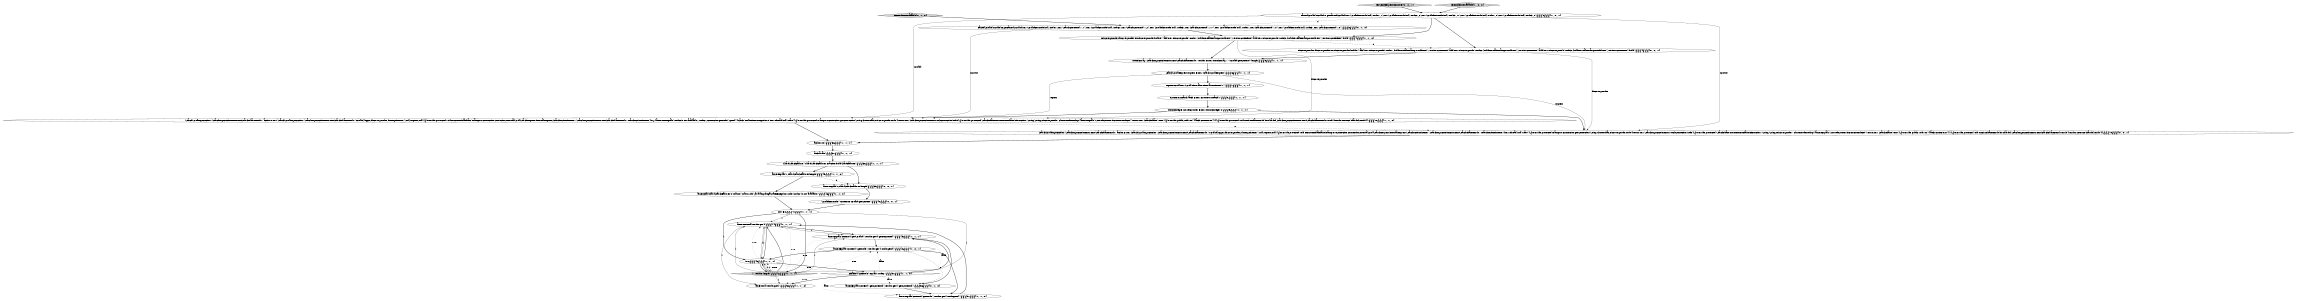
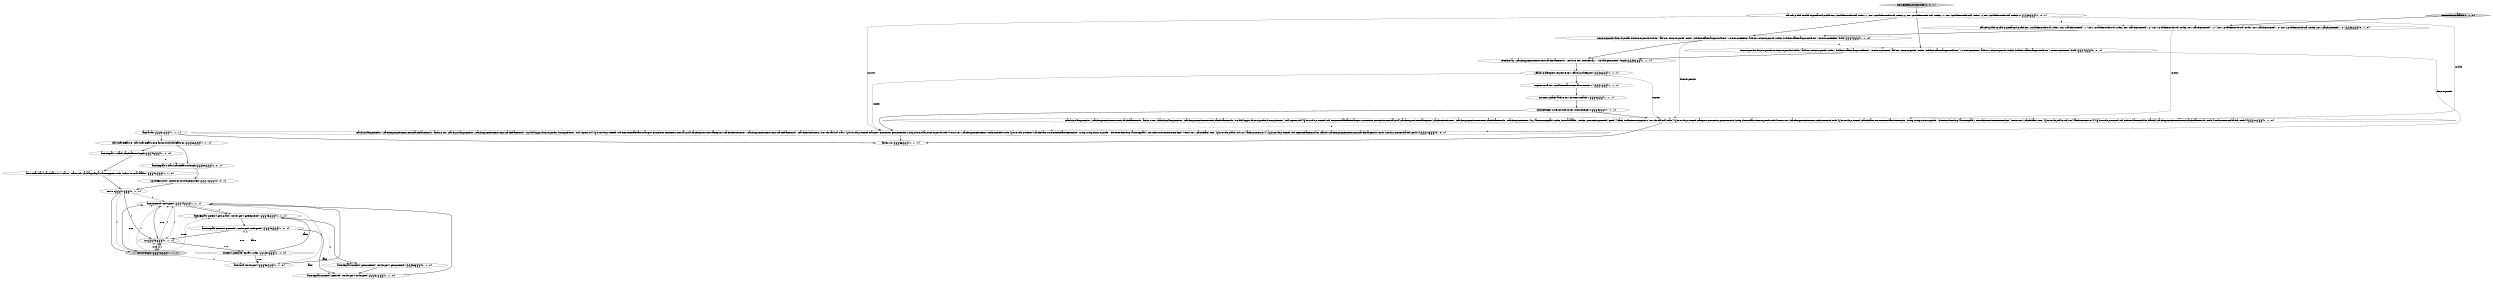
(1467, 5) -> none
(833, 148) -> (526, 141)
none -> (327, 209)
(774, 274) -> (156, 253)
